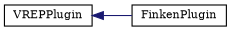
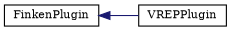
(118, 16) -> (124, 16)
